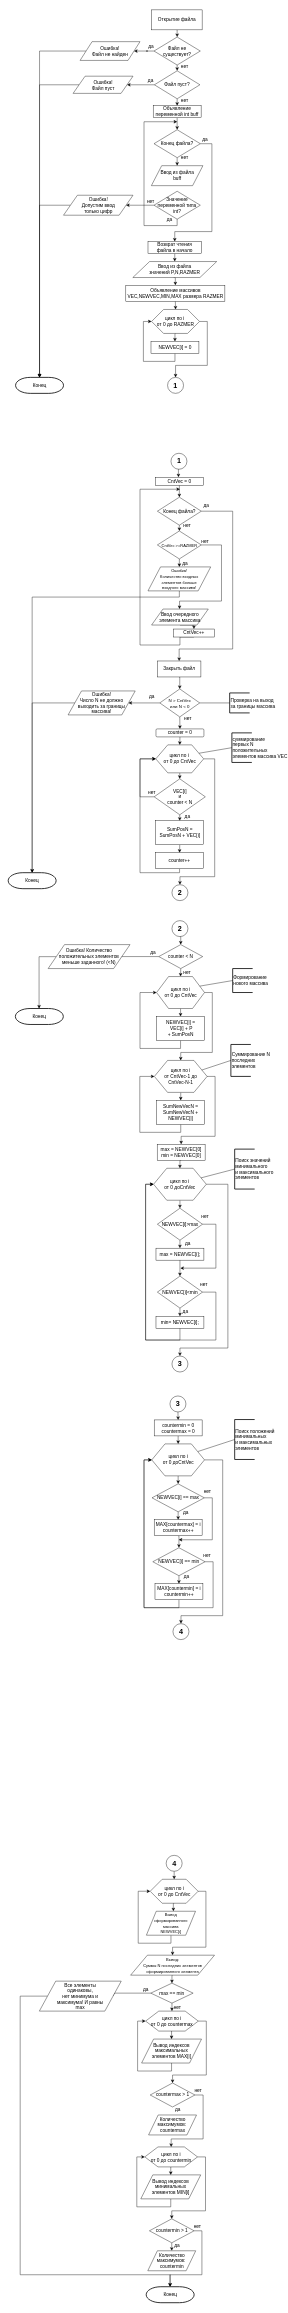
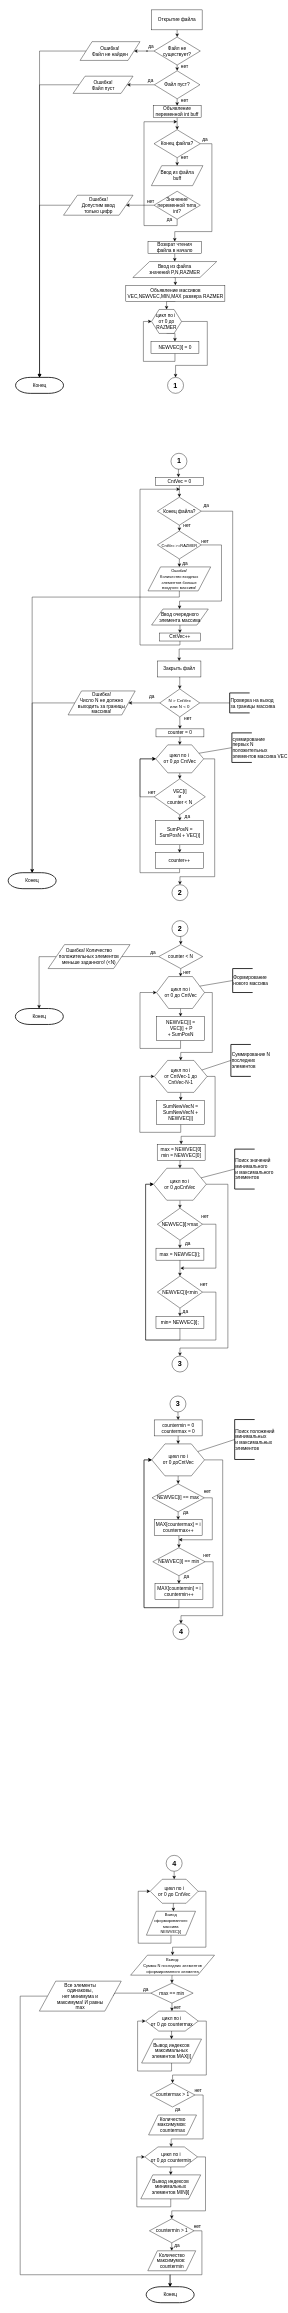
(176, 320) -> (167, 320)
(194, 632) -> (180, 636)
(180, 732) -> (180, 732)
